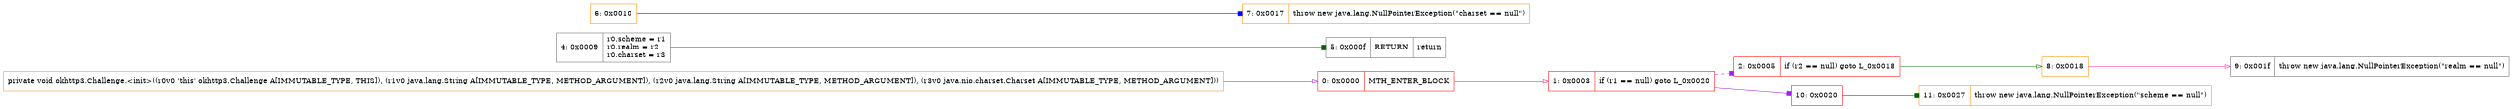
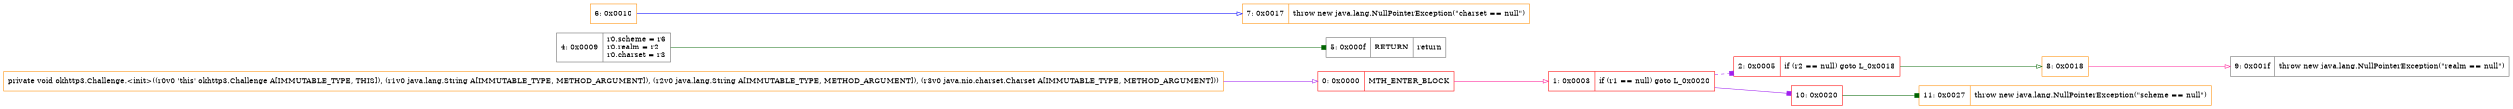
(937, 14) -> (937, 14)
(637, 39) -> (637, 39)
